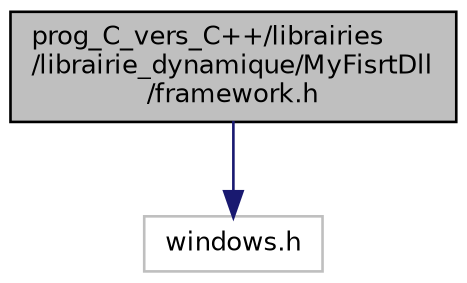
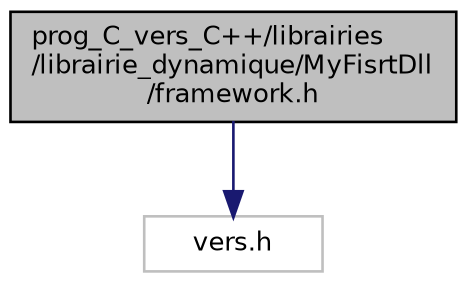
(233, 244) -> (233, 244)
